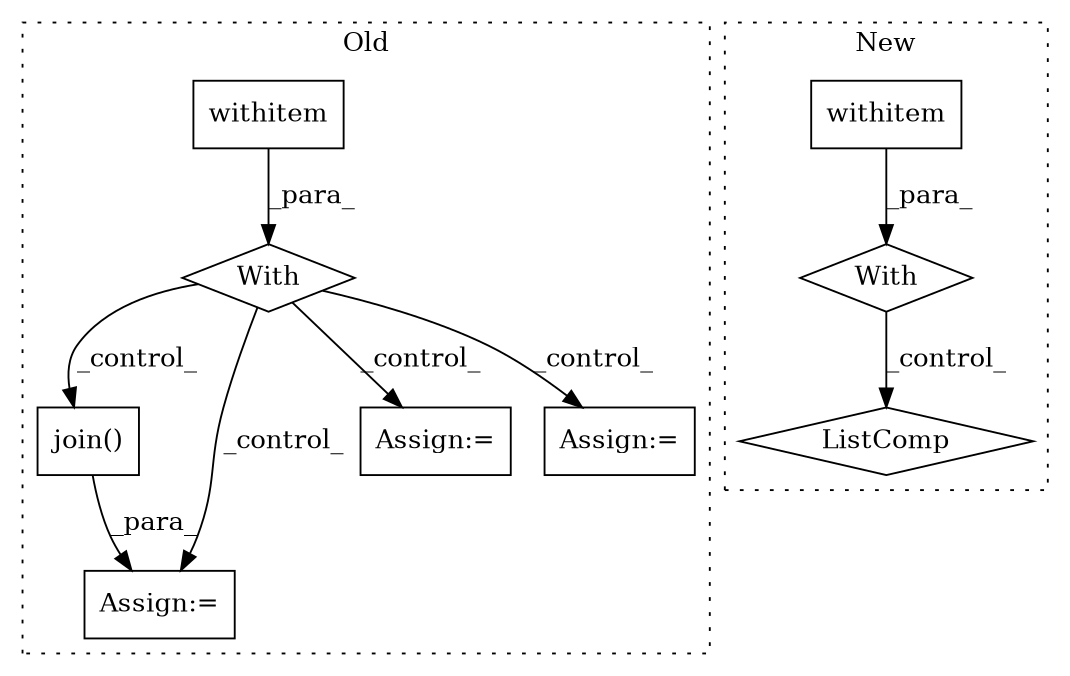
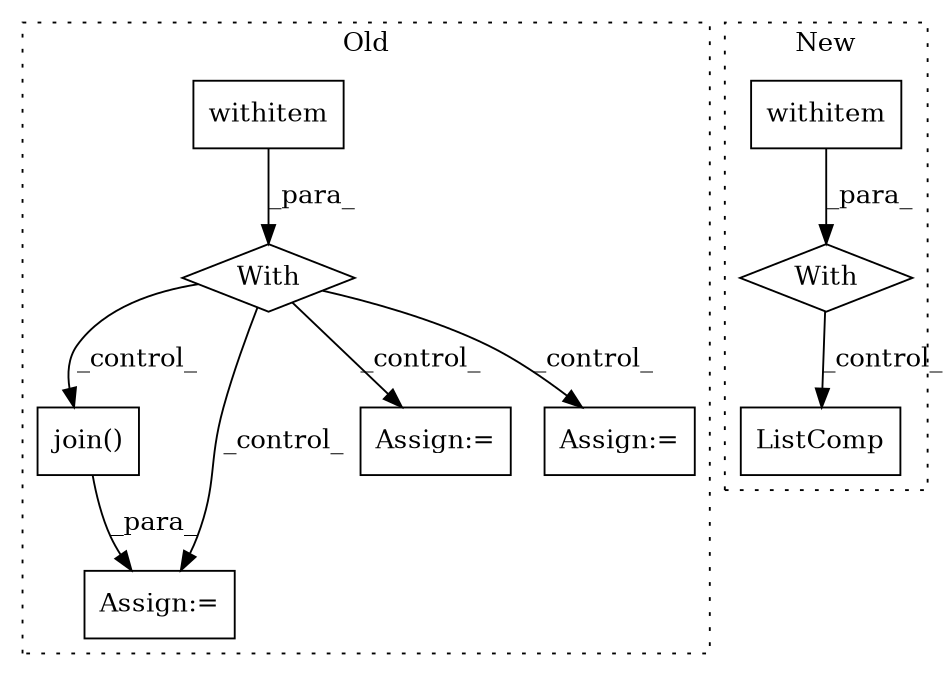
(886, 441) -> (821, 441)
